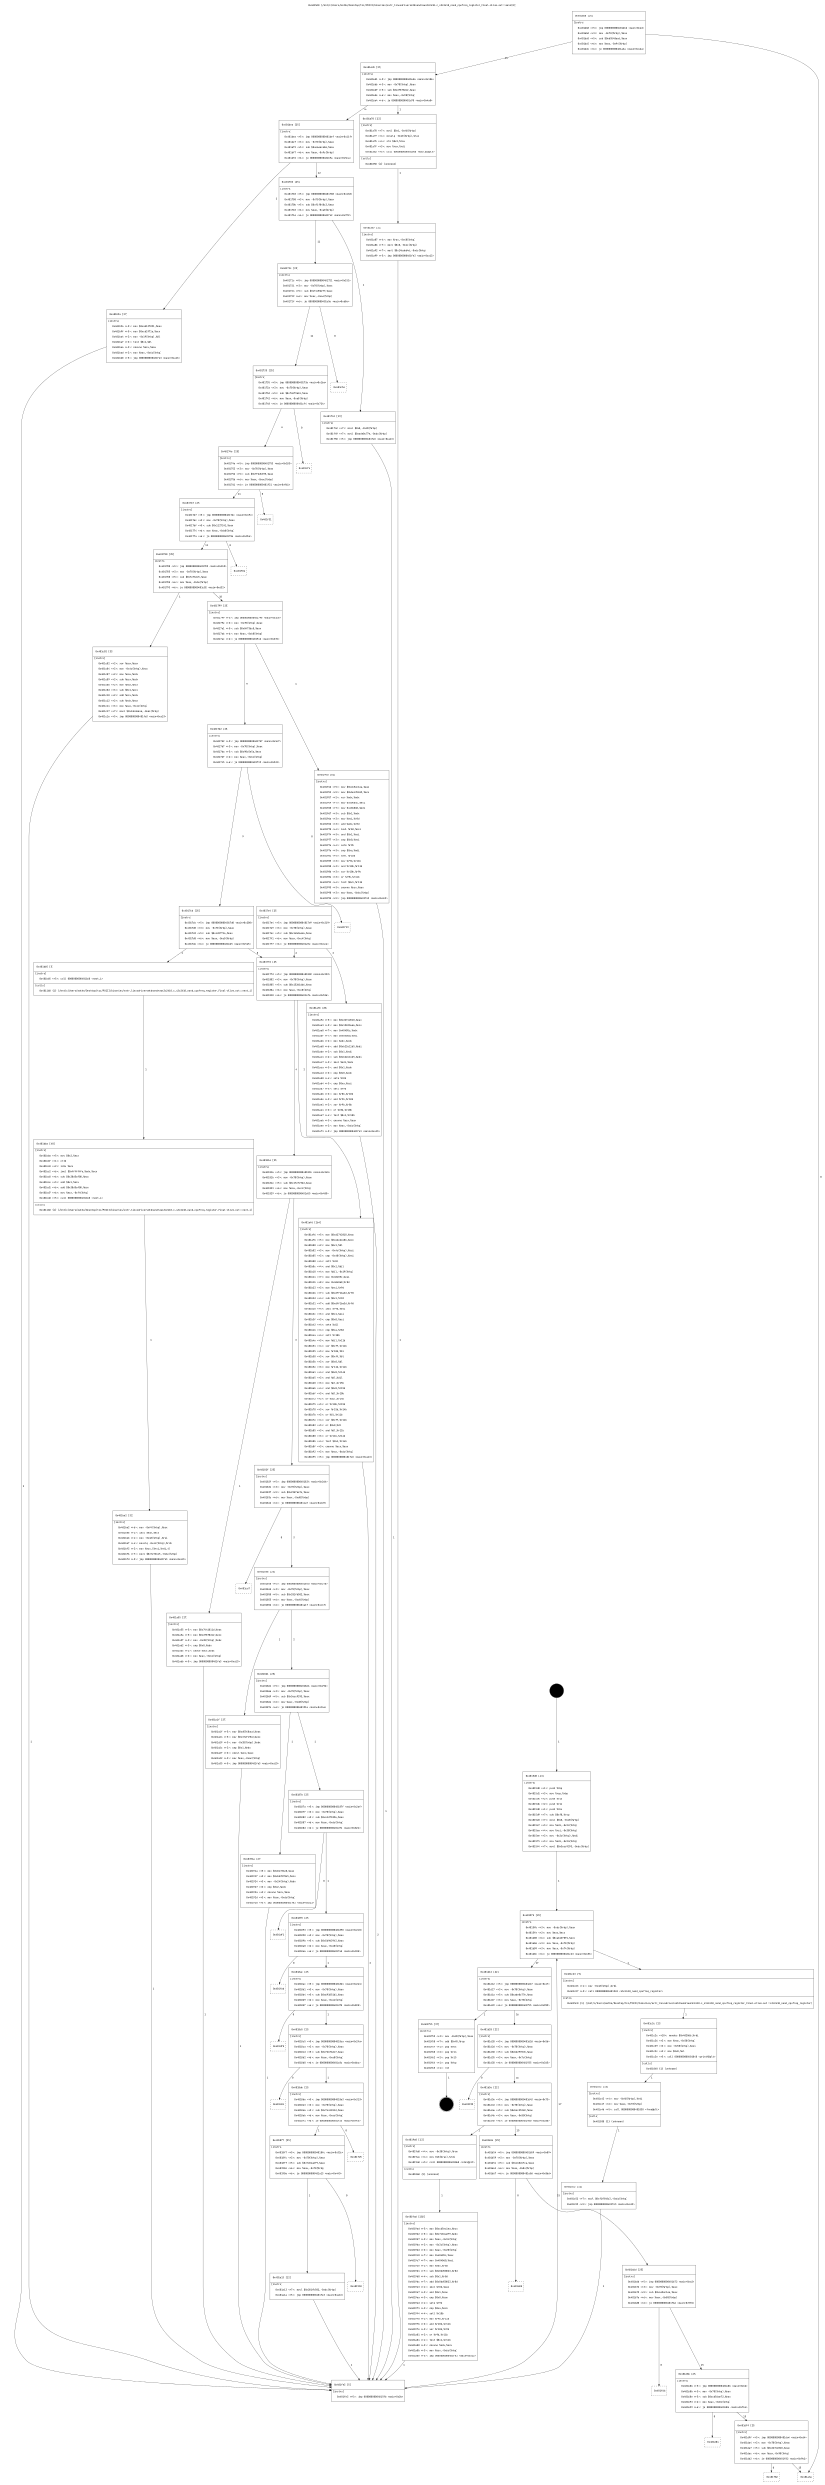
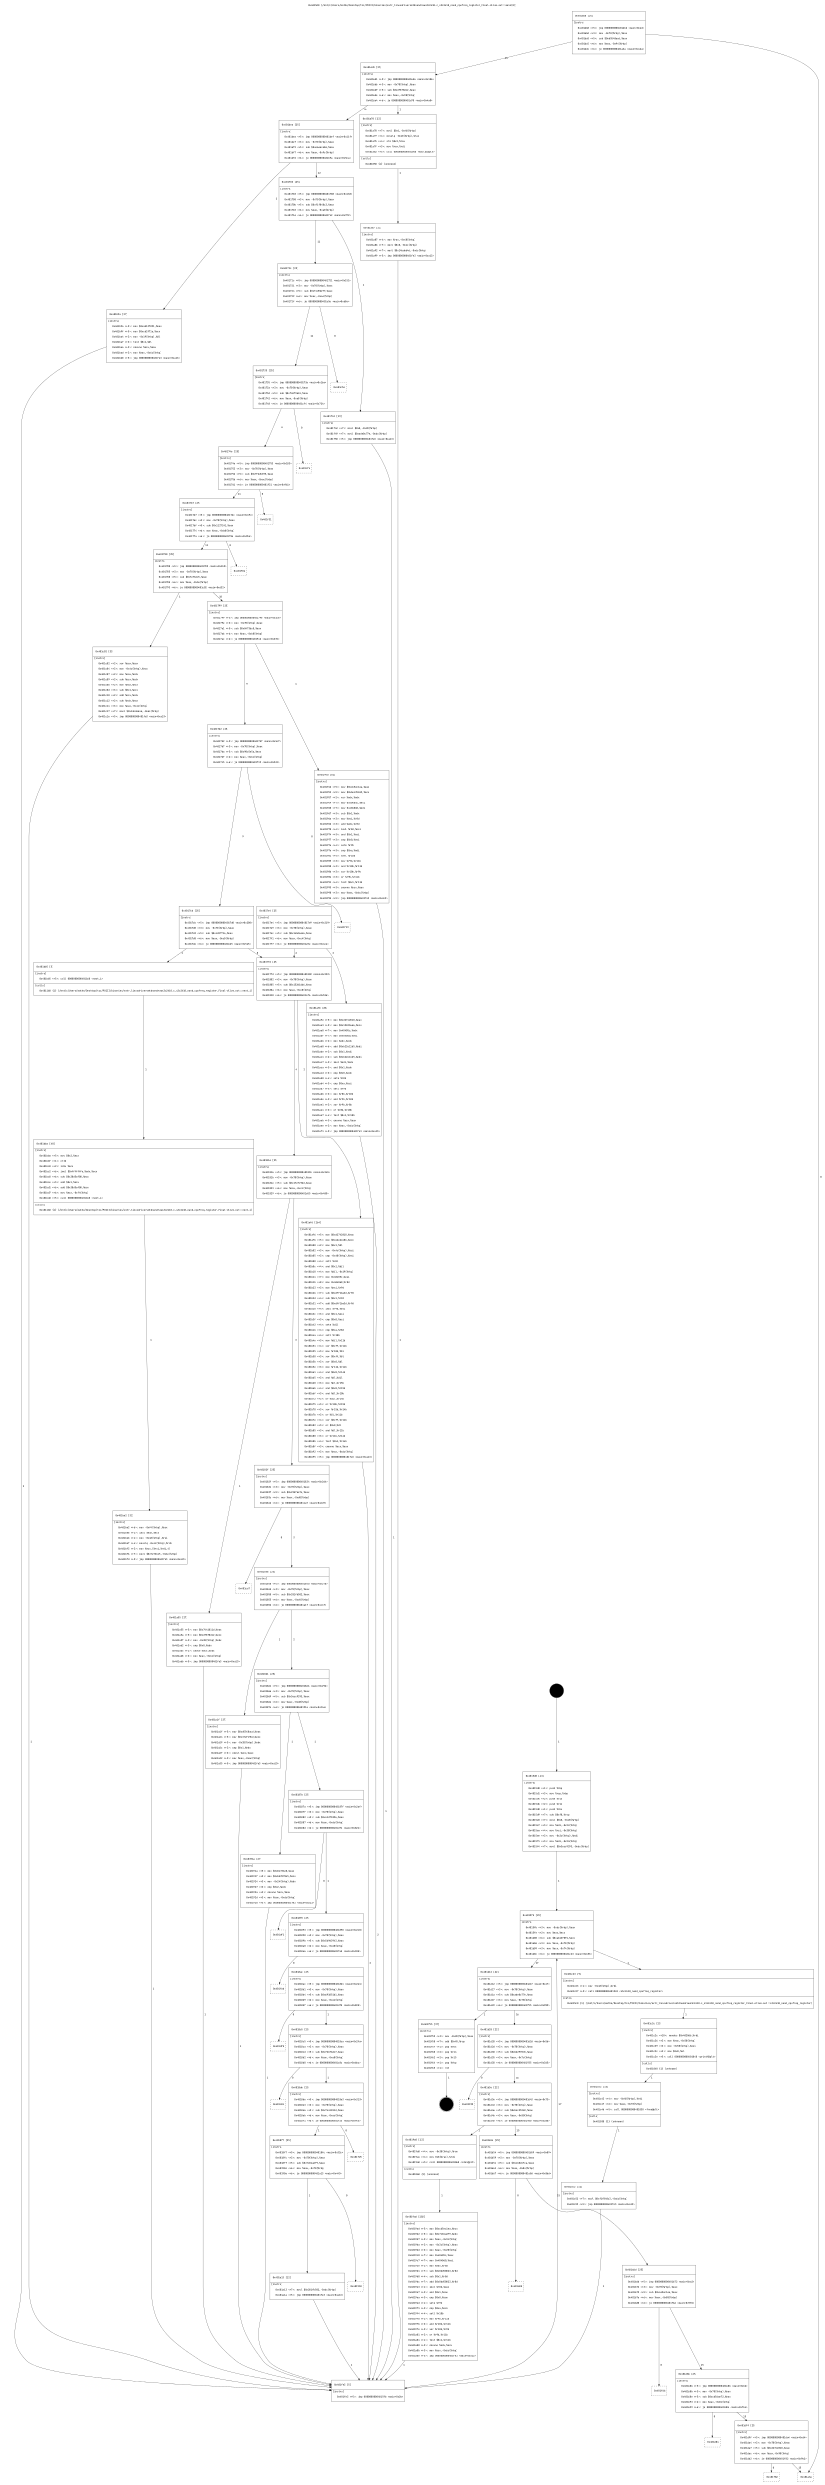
(326, 1961) -> none
